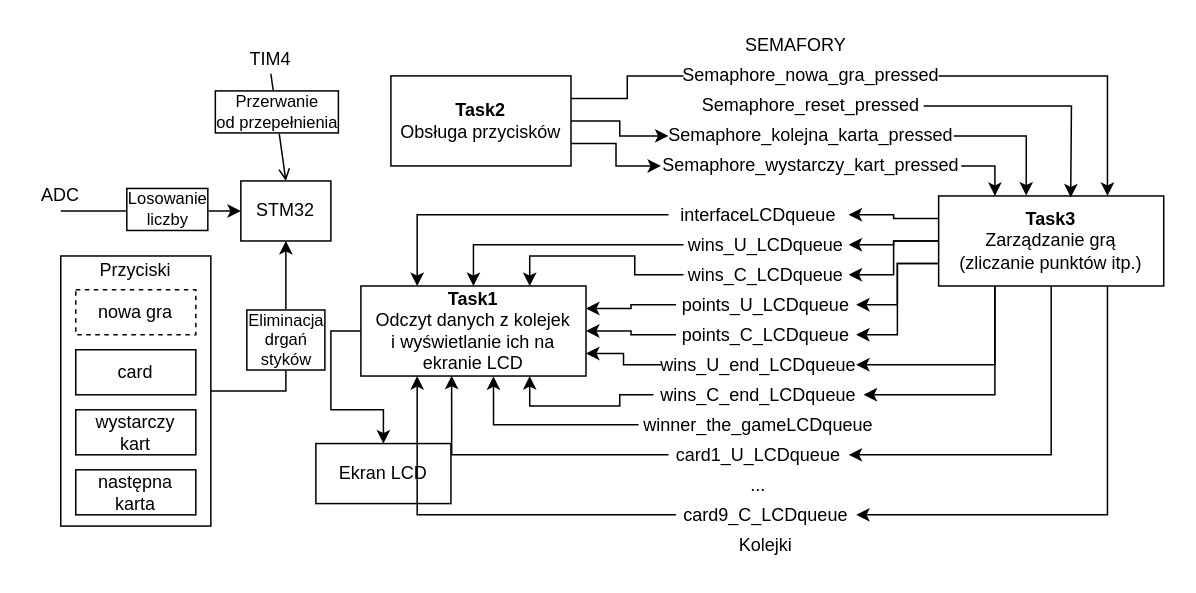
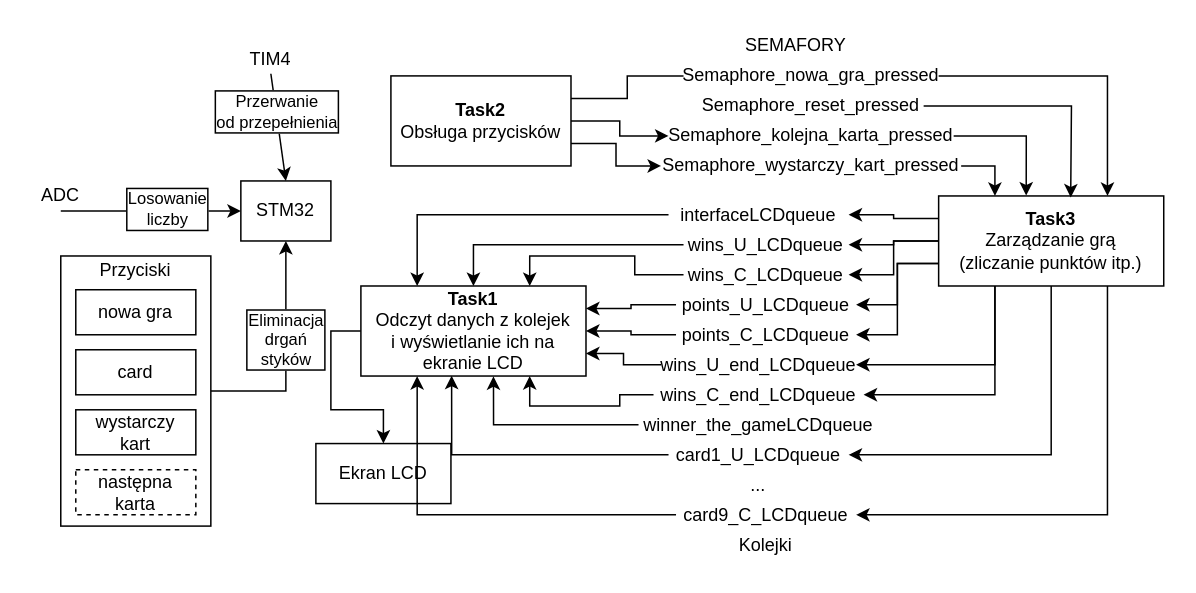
(284, 171) -> (284, 169)
(136, 312) -> (136, 312)
(136, 492) -> (136, 492)
